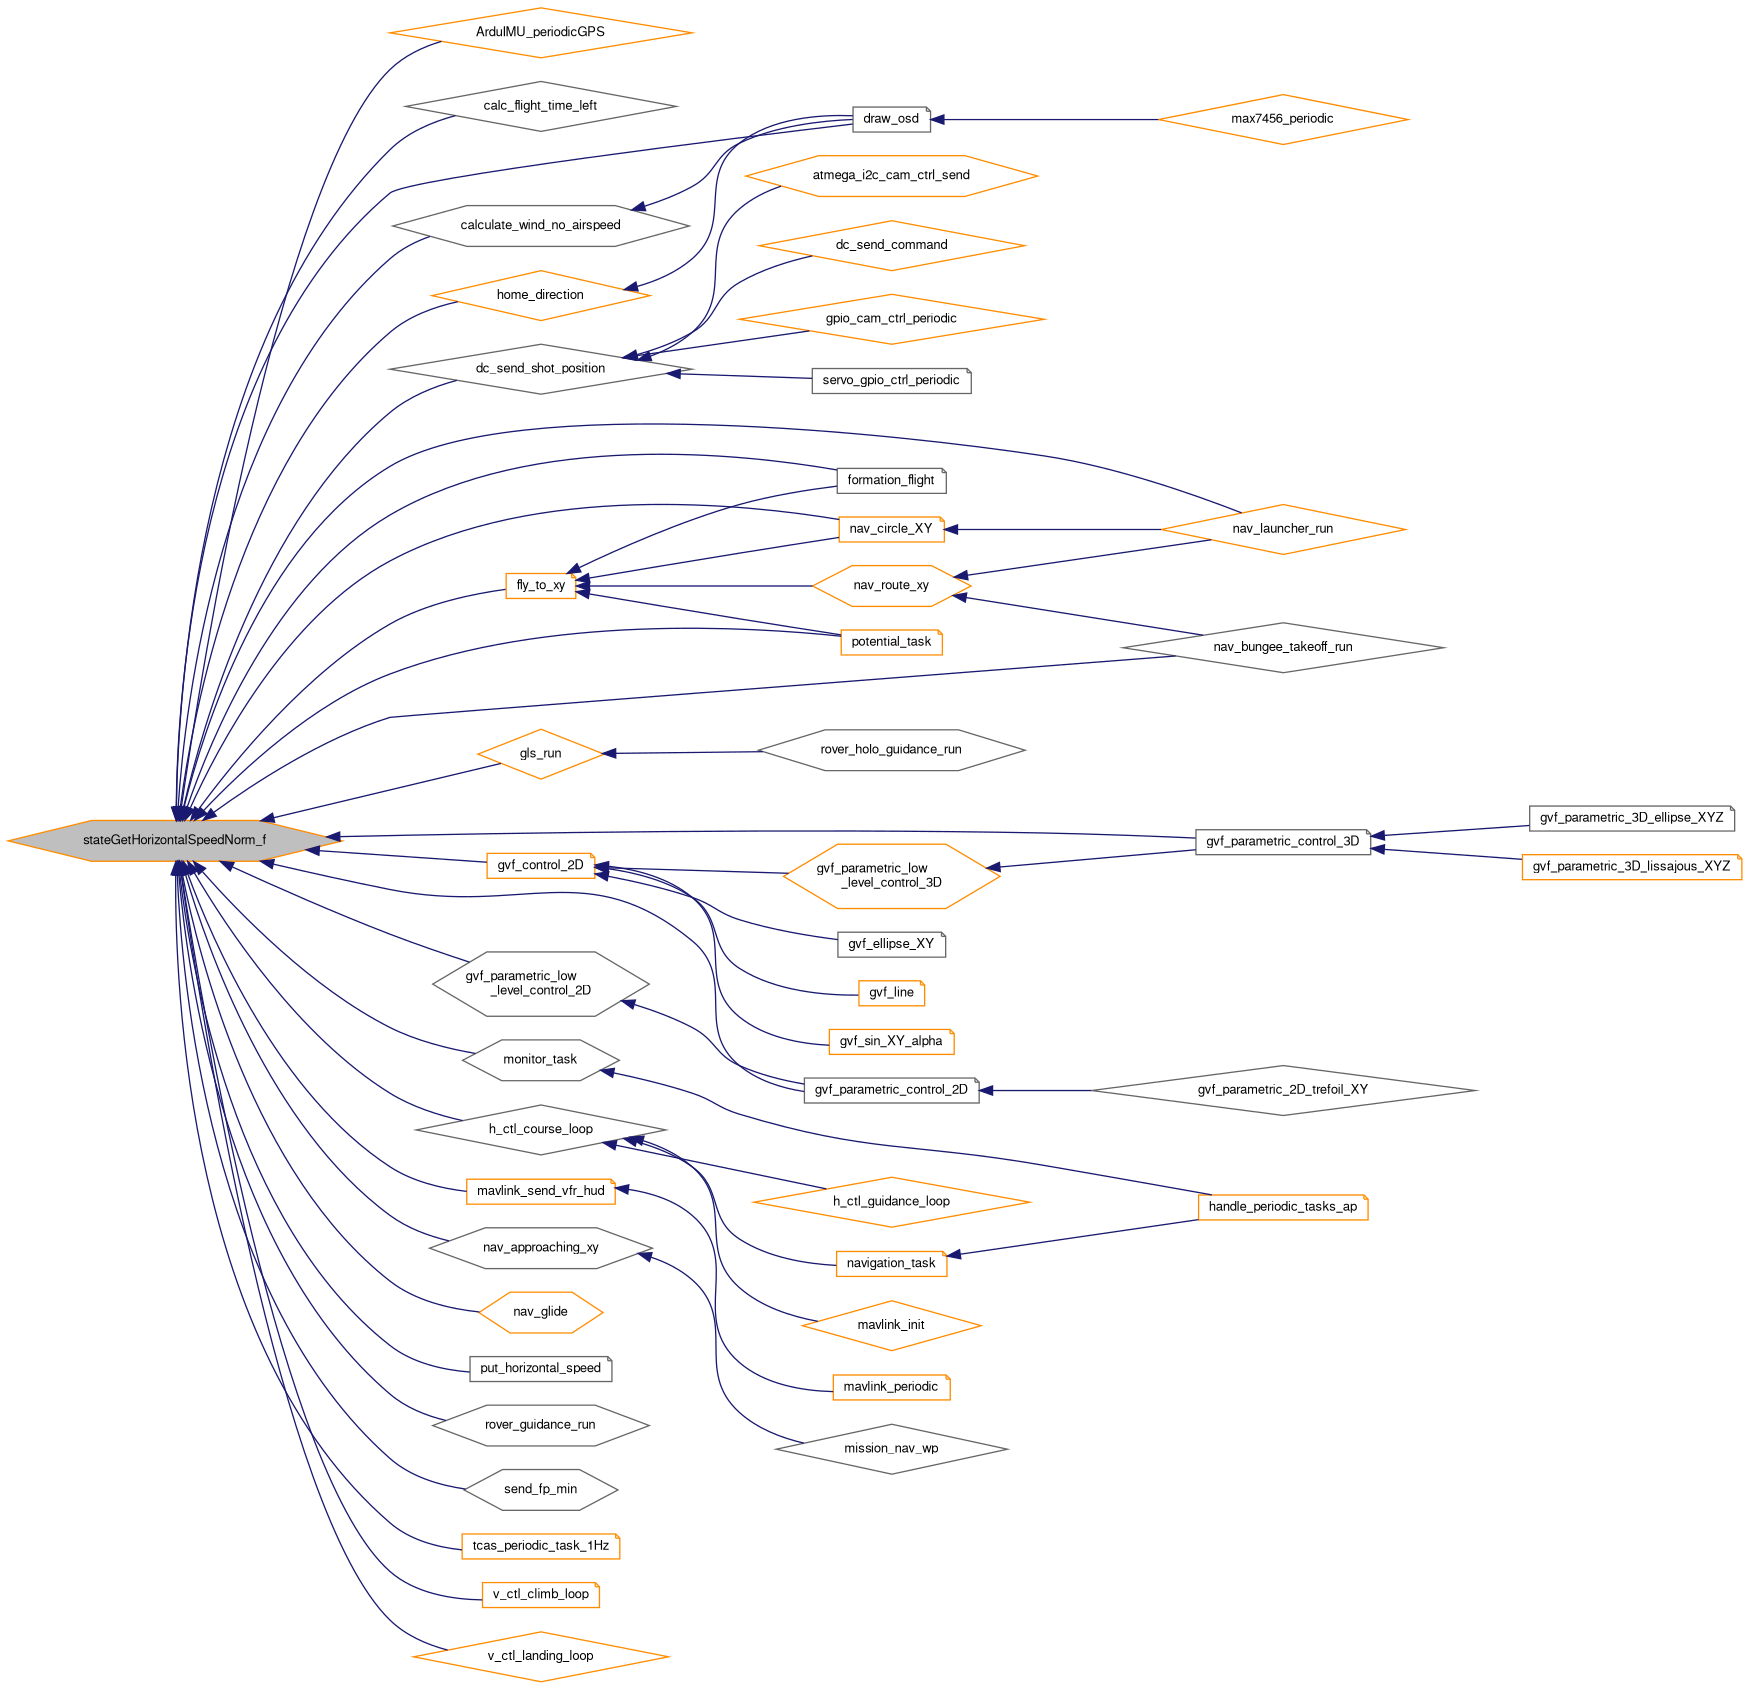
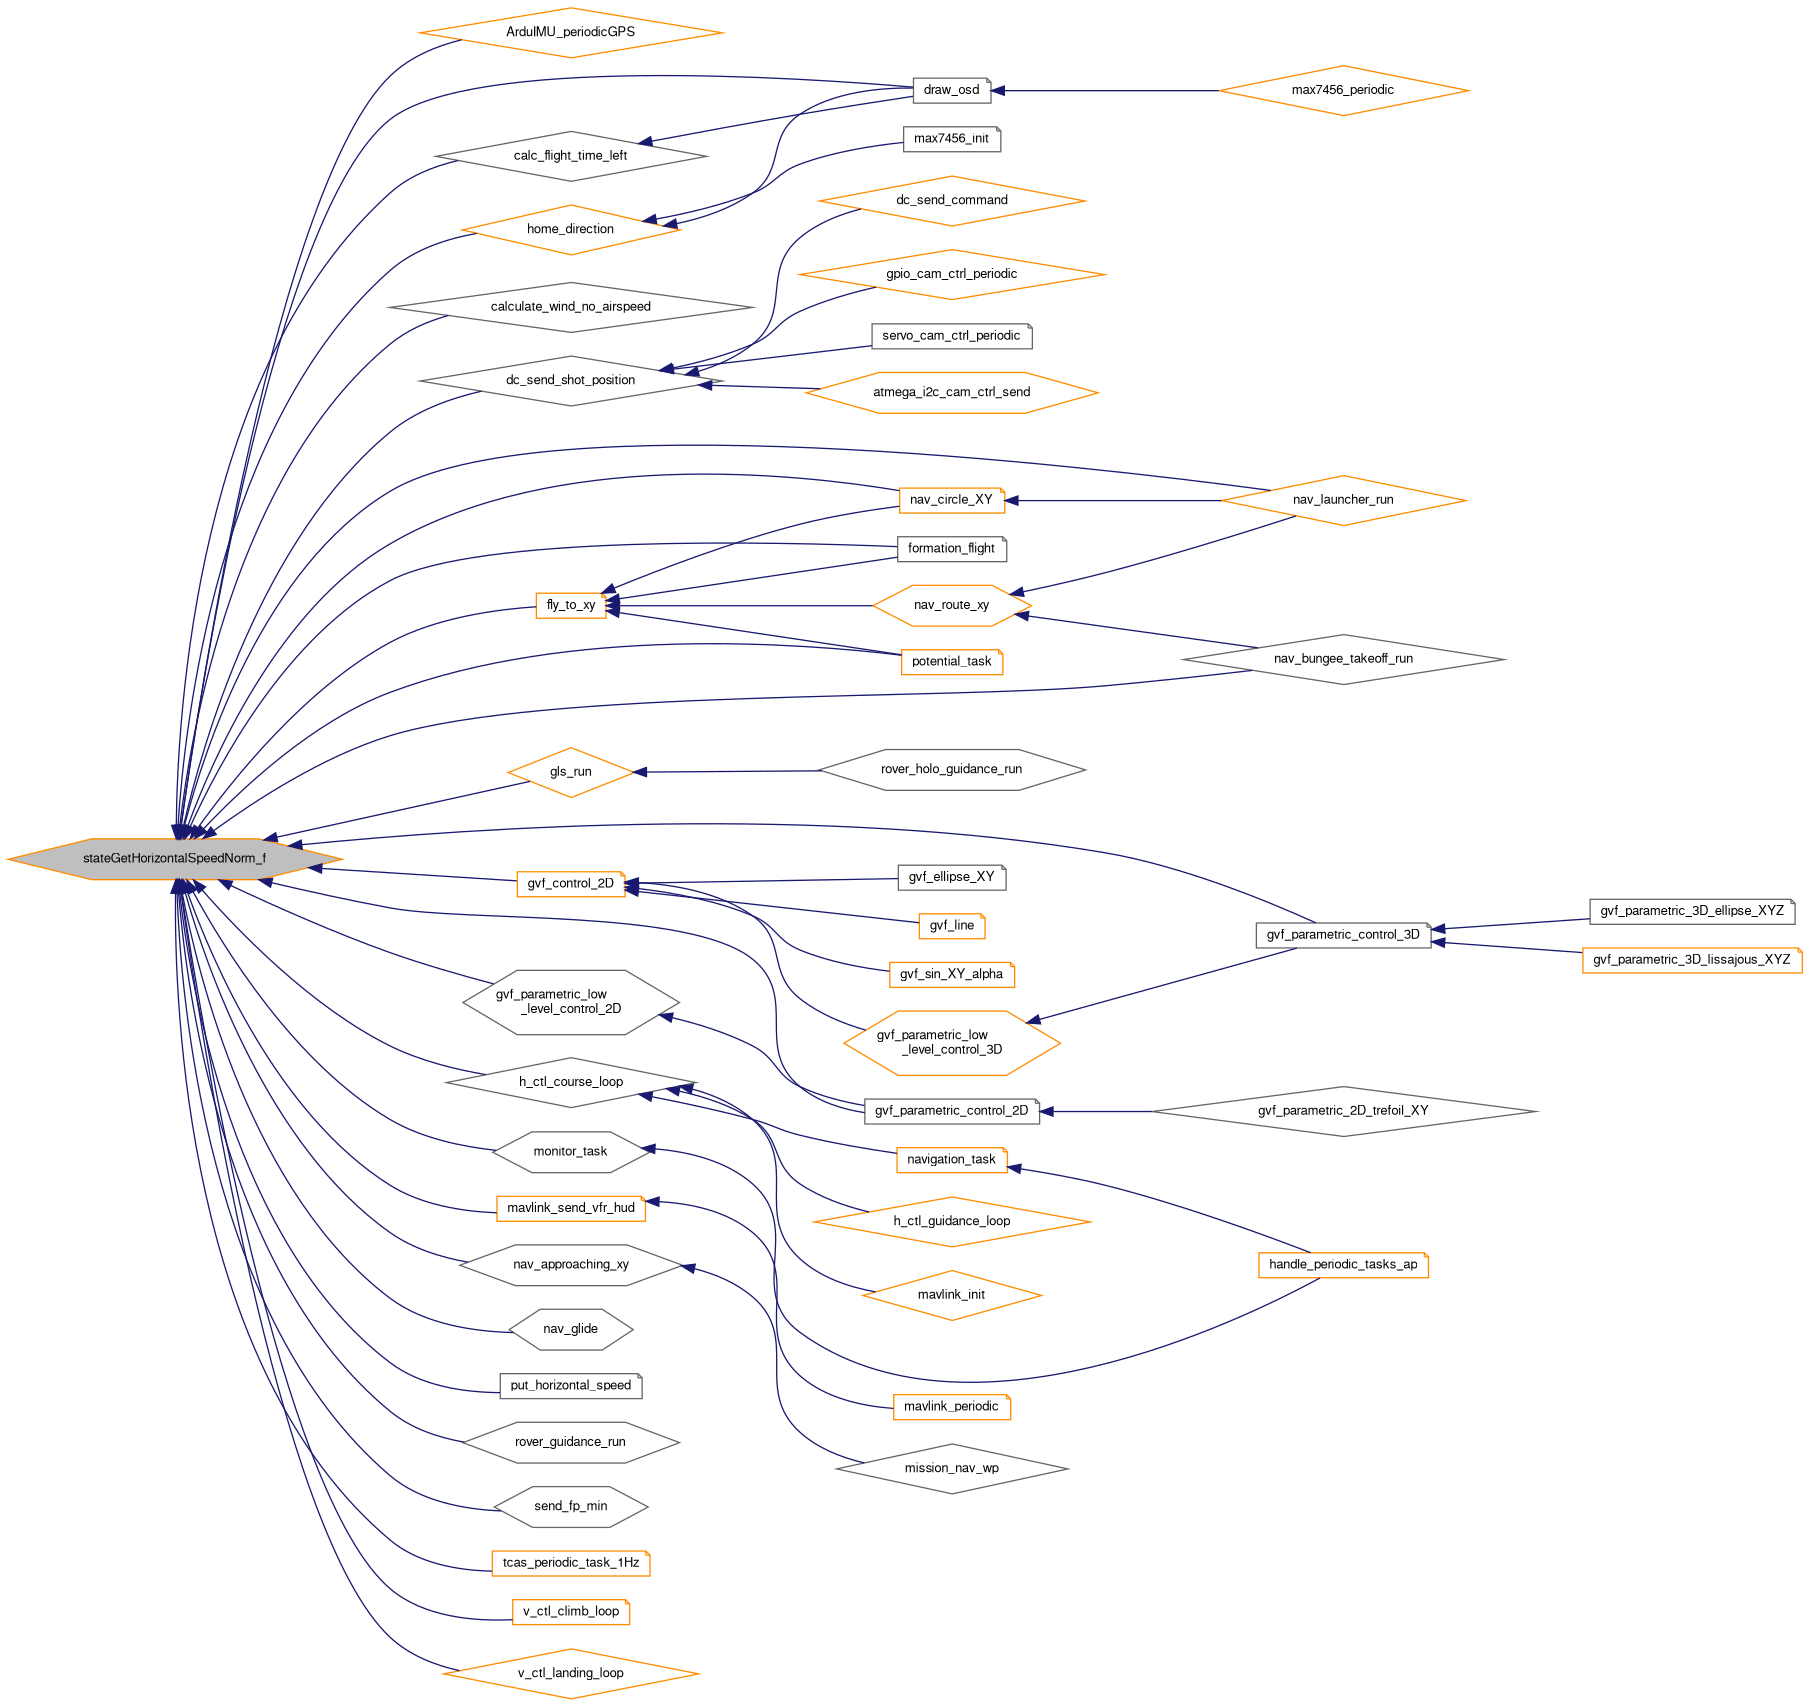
none -> (952, 139)
(711, 171) -> (782, 117)
(541, 226) -> (571, 307)
(892, 381) -> (952, 336)
(541, 1313) -> (571, 1330)
